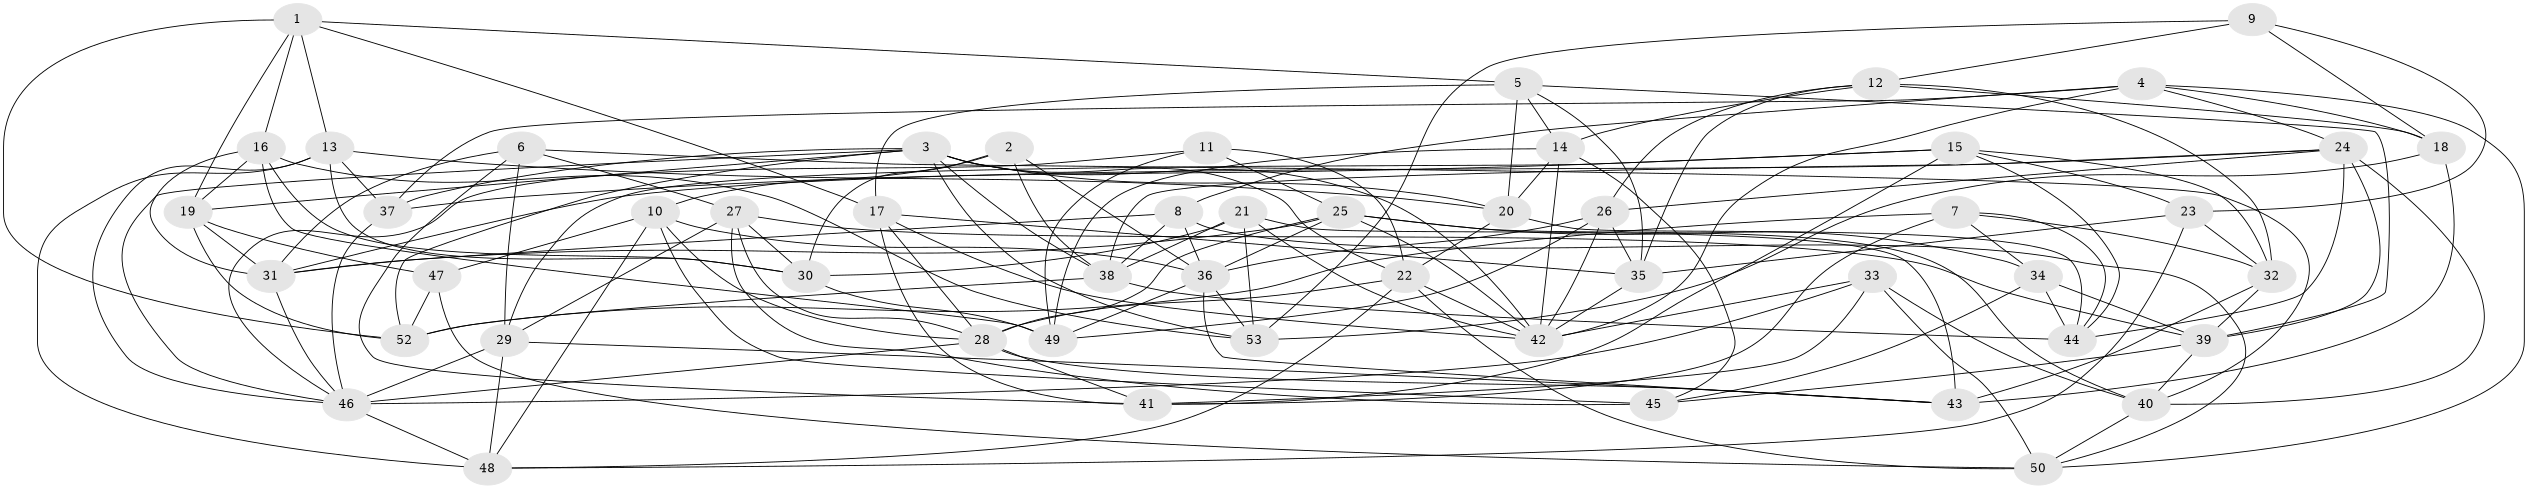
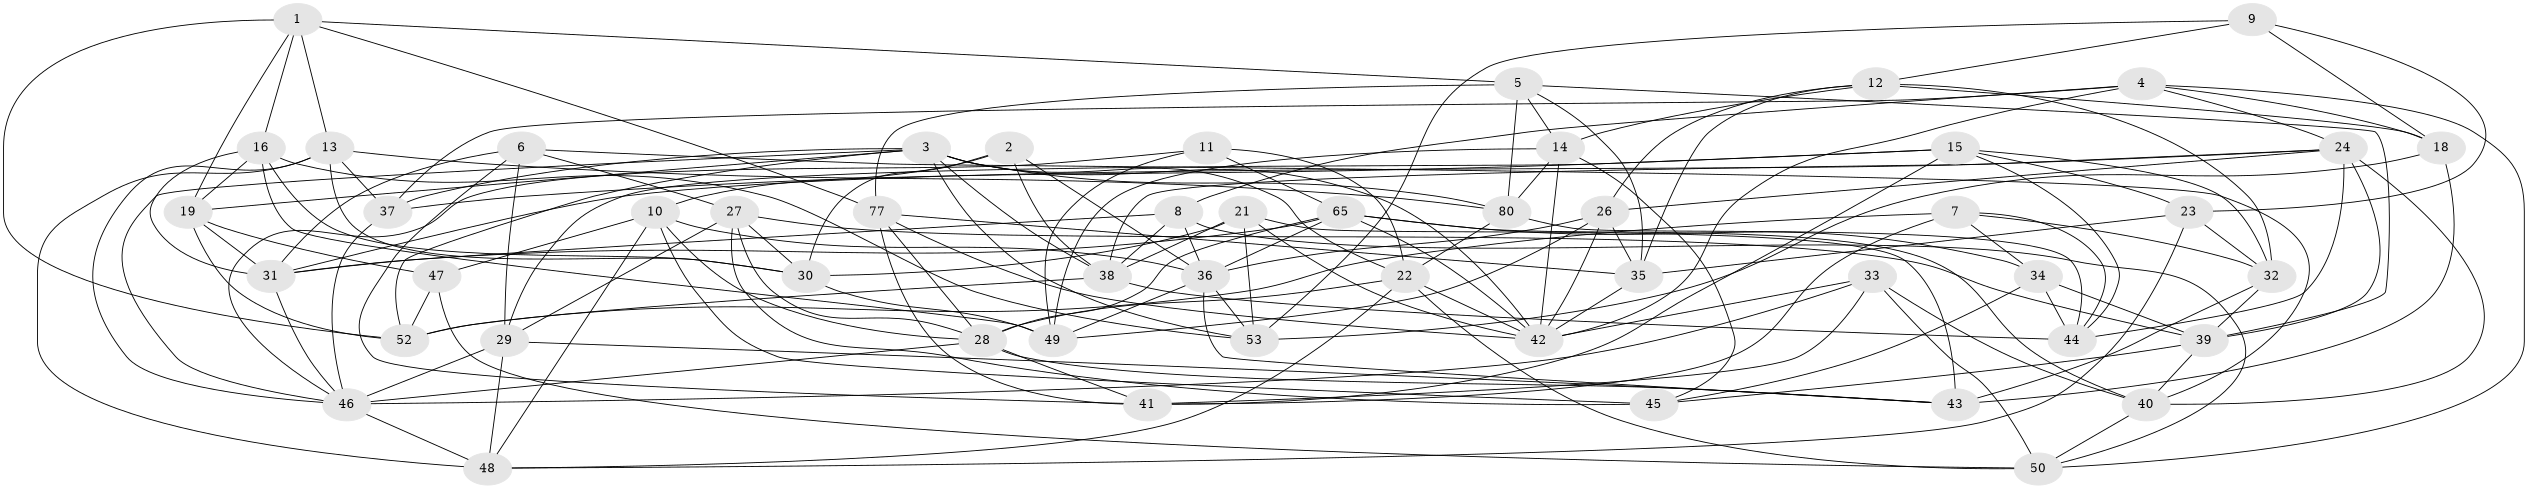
(877, 212) -> (877, 212)
(1341, 212) -> (1341, 212)
(1507, 212) -> (1507, 212)
